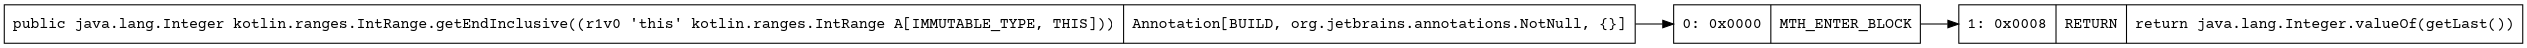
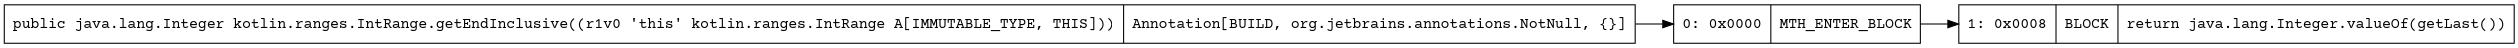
(2091, 23) -> (2087, 23)
